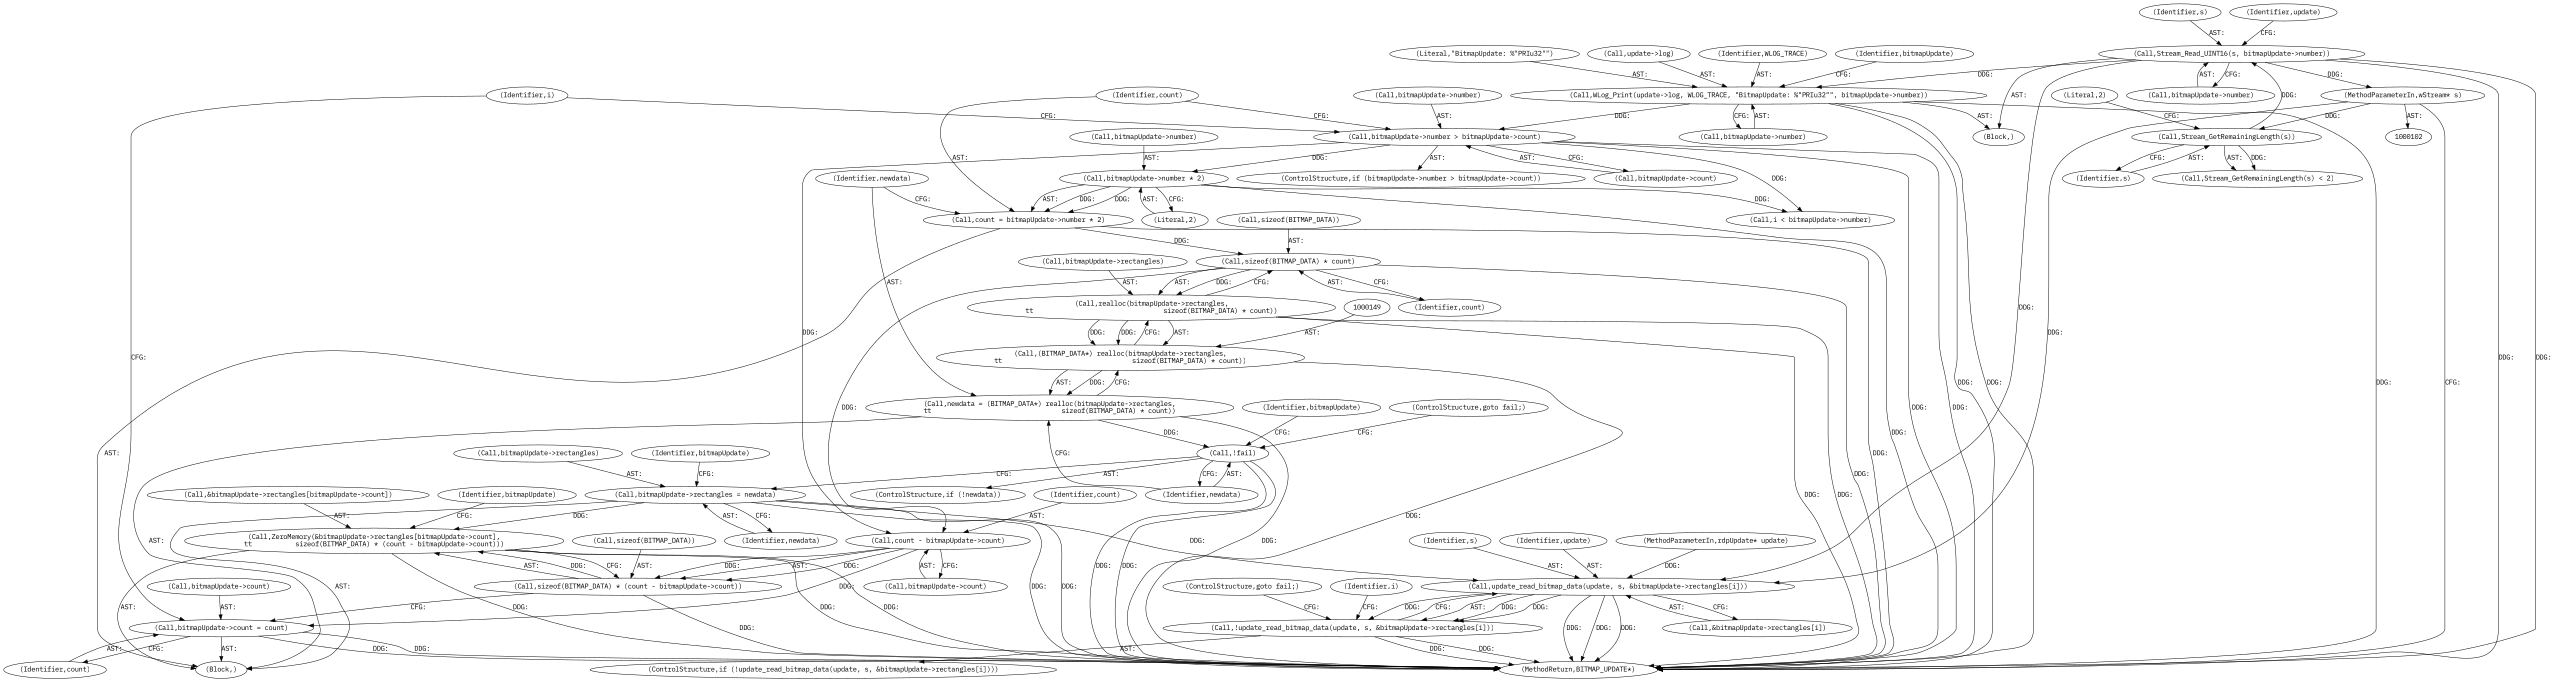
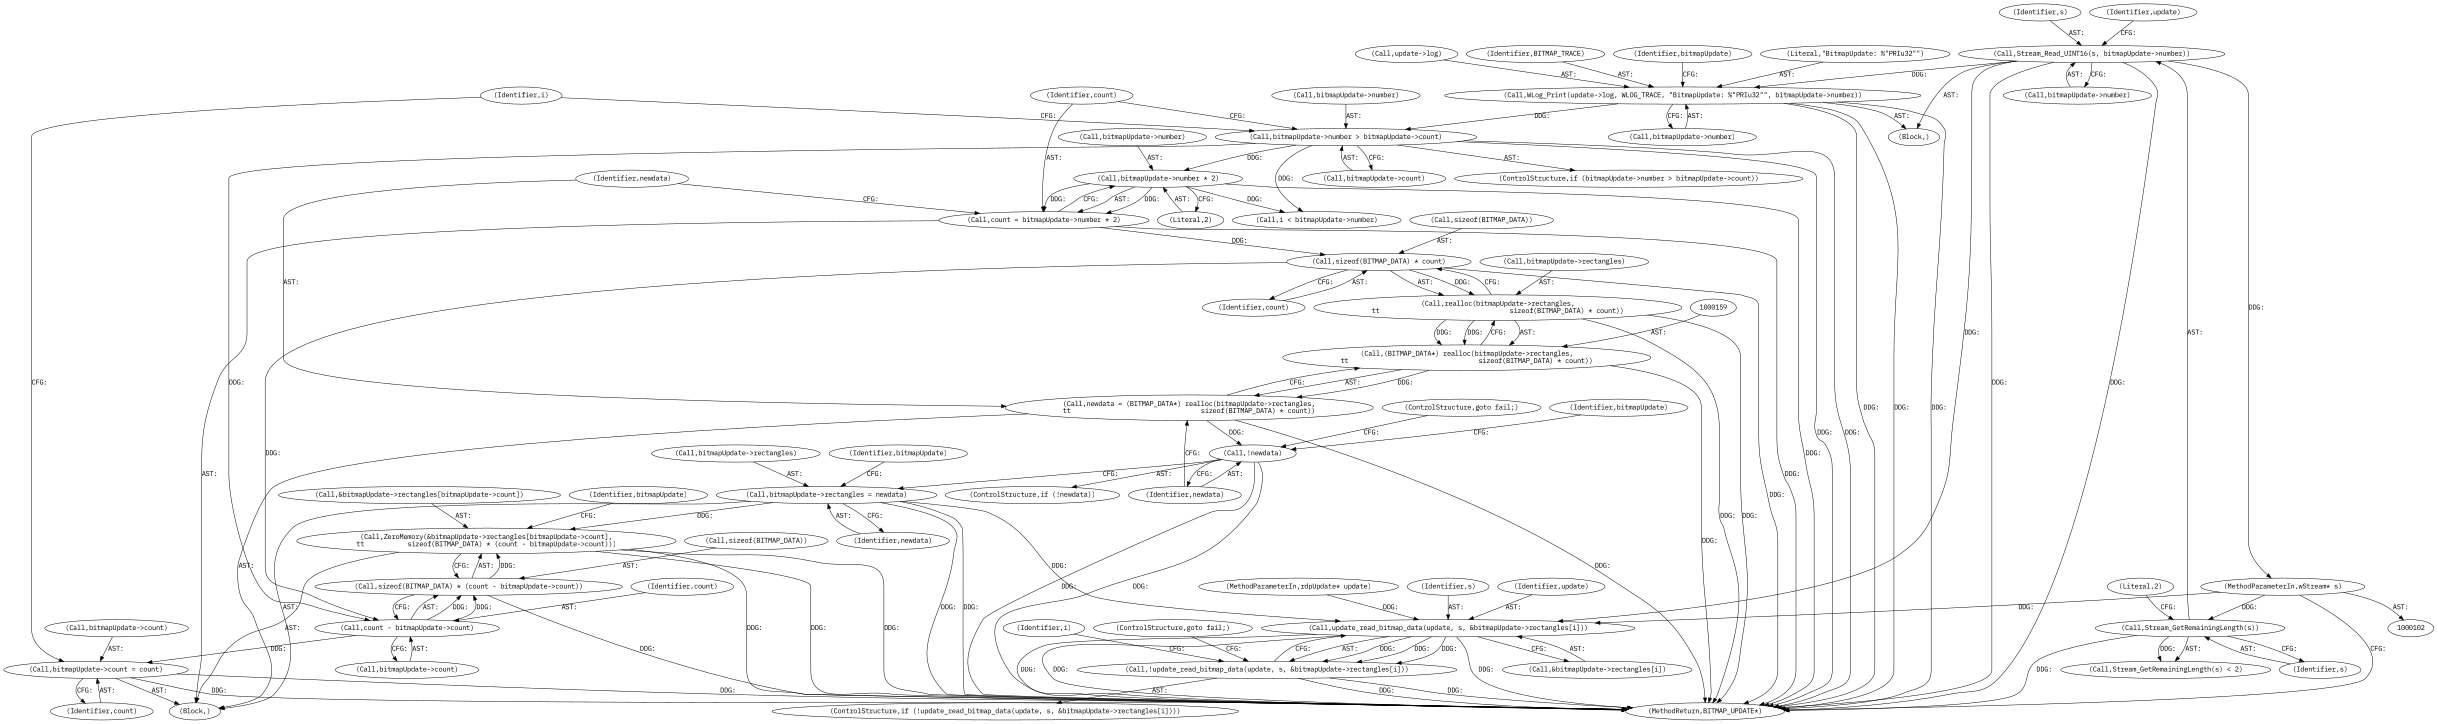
(1763, 54) -> (1536, 54)
(2292, 96) -> (2197, 333)
none -> (1082, 196)
(1367, 308) -> (1713, 308)
(1233, 454) -> (1253, 454)
(404, 605) -> (398, 601)
none -> (1975, 702)
